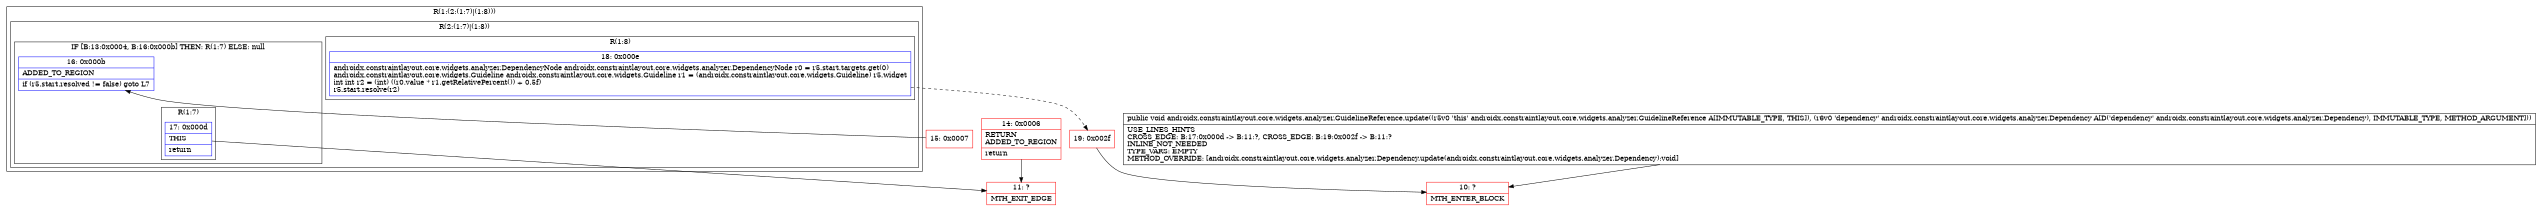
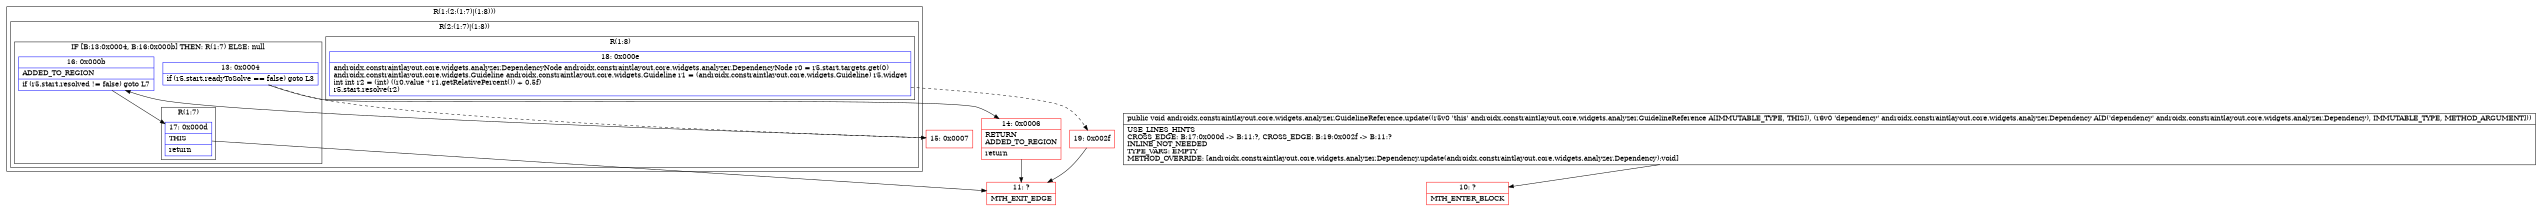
none -> (240, 74)
none -> (136, 106)
(1253, 186) -> (1071, 166)
